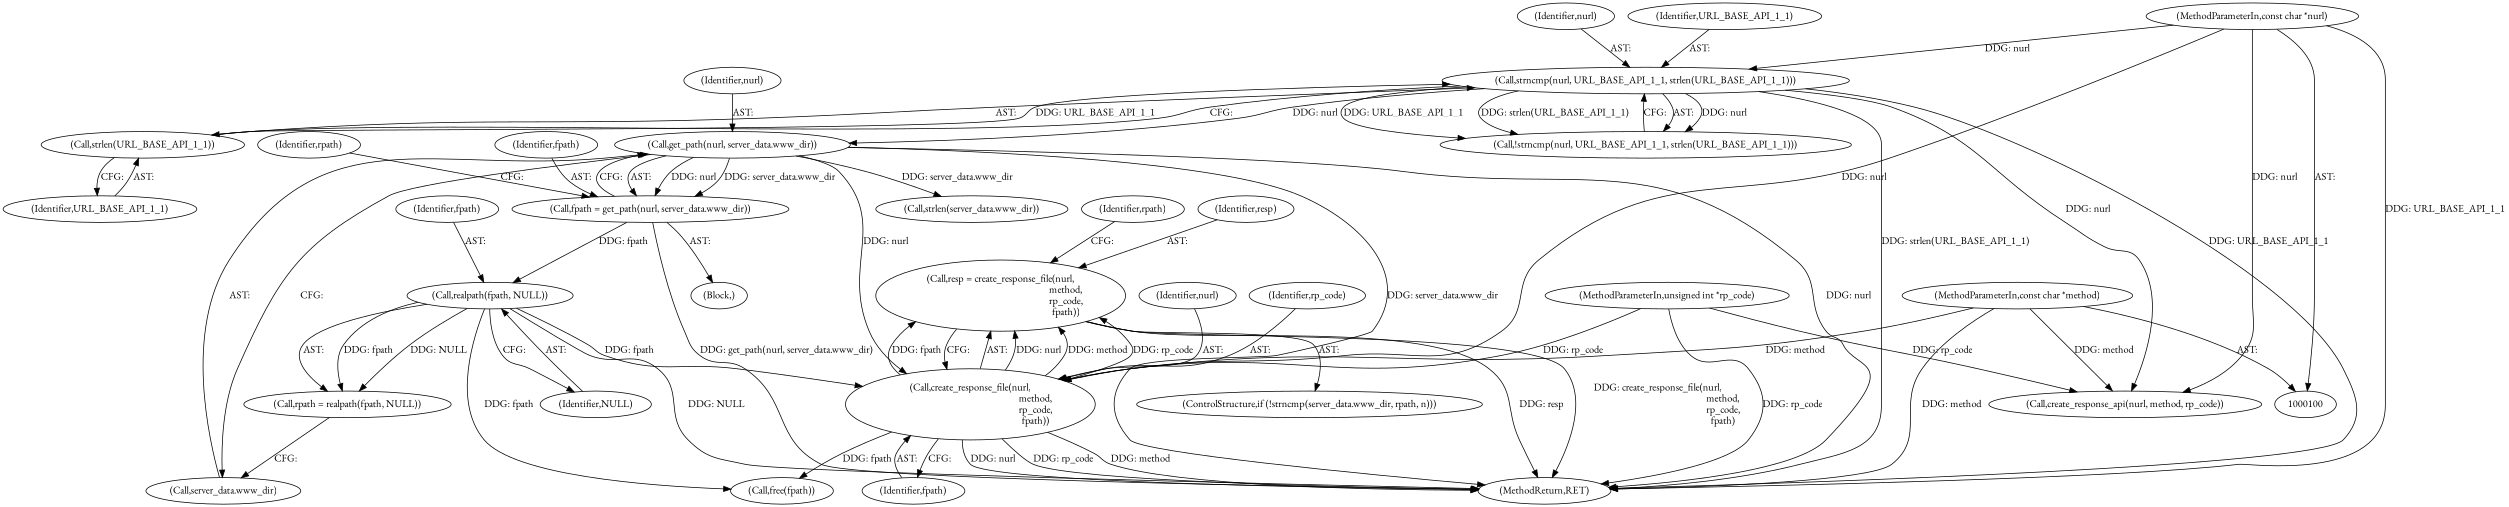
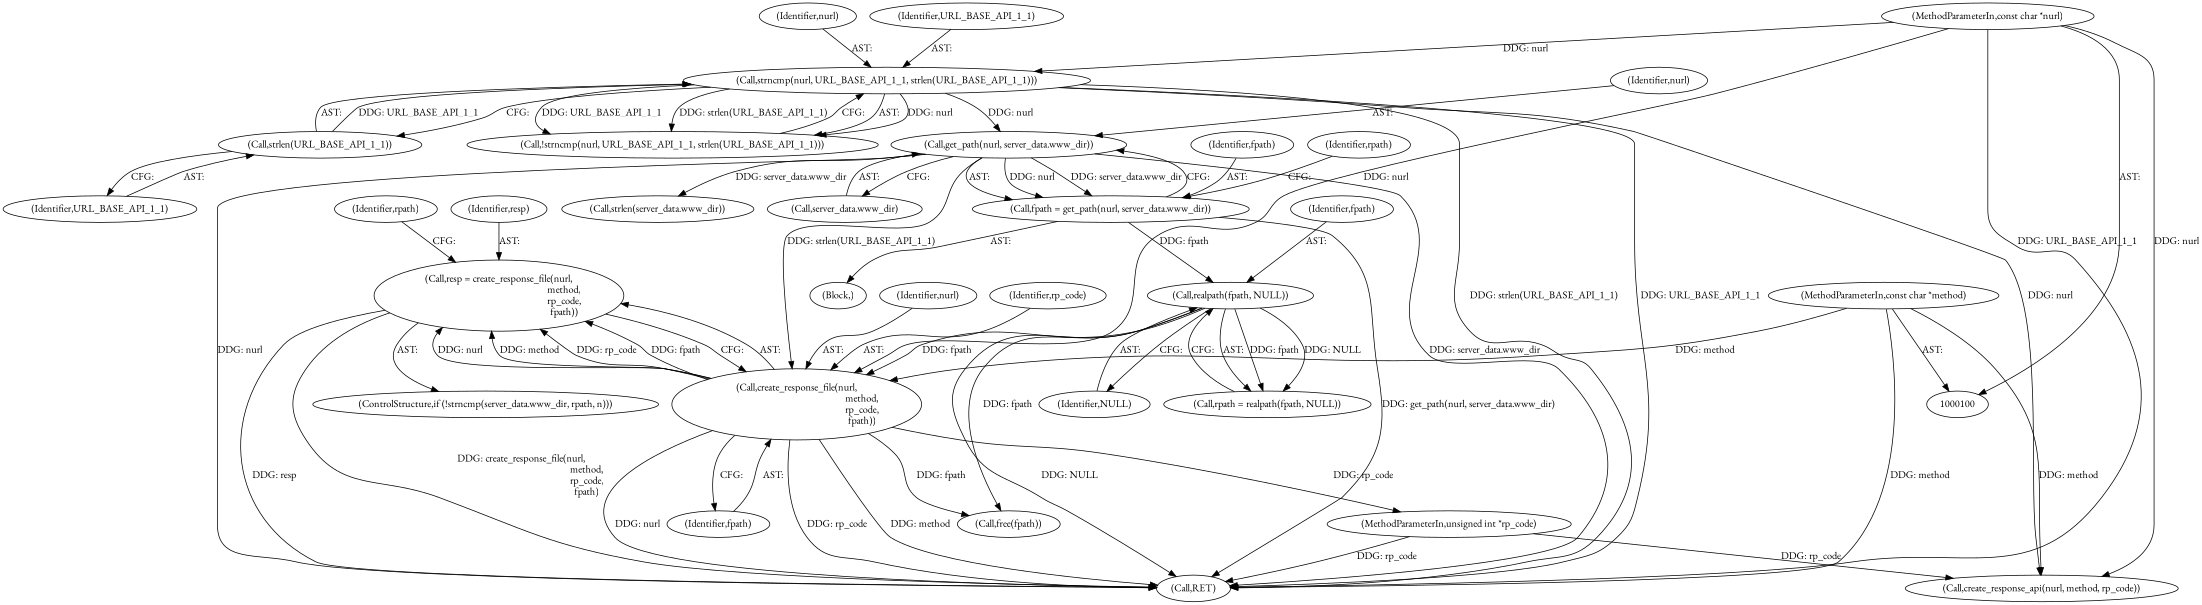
(886, 241) -> (861, 241)
(1359, 368) -> (1144, 460)
(288, 446) -> (1195, 362)
(1544, 491) -> (1194, 588)
